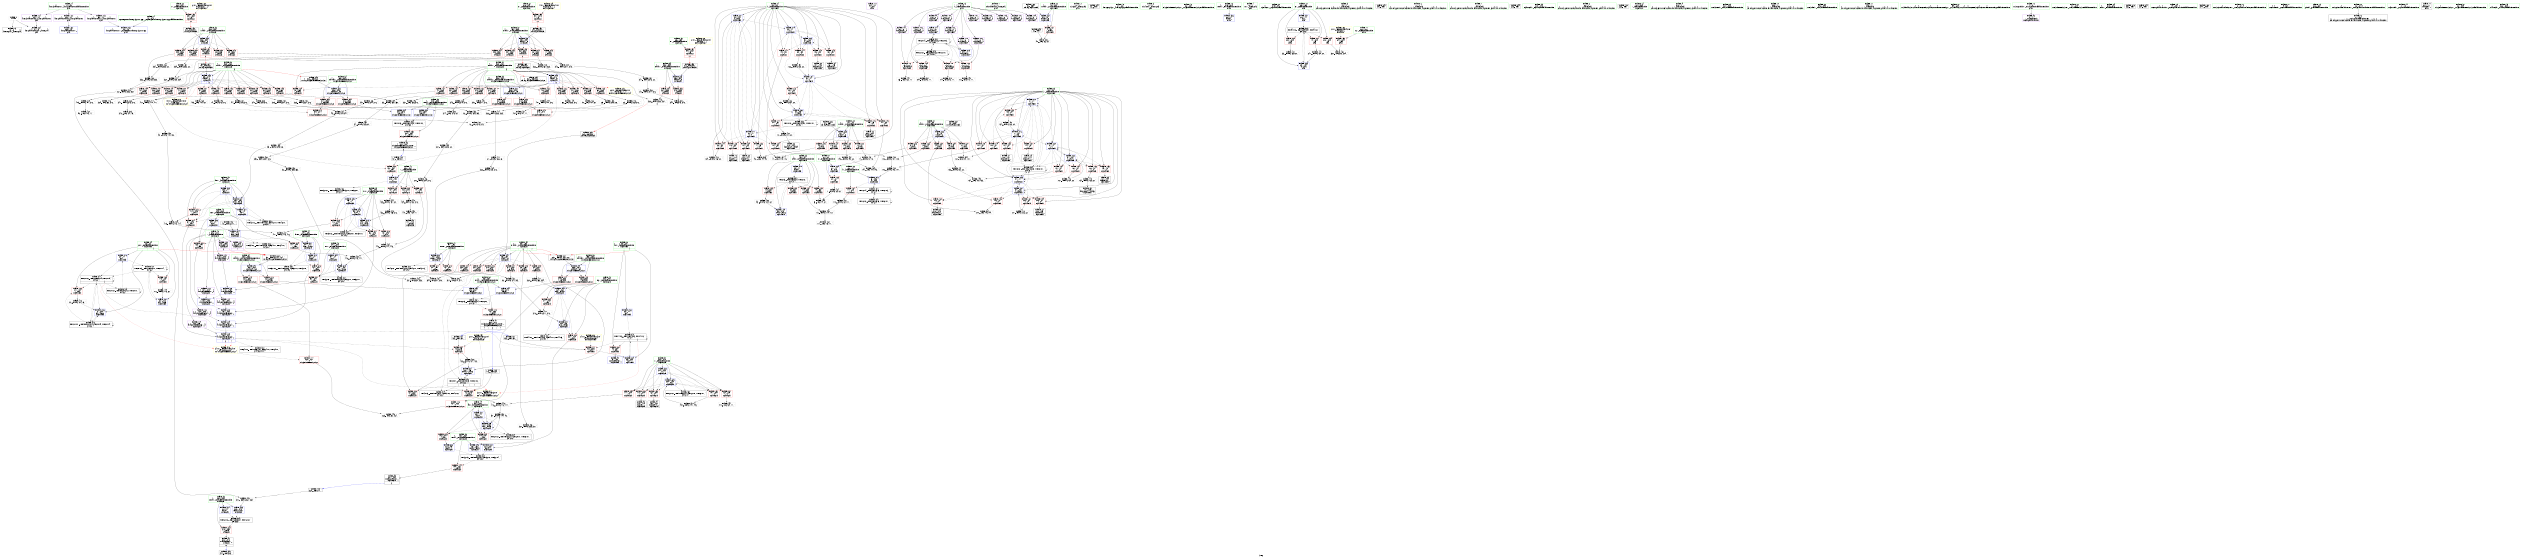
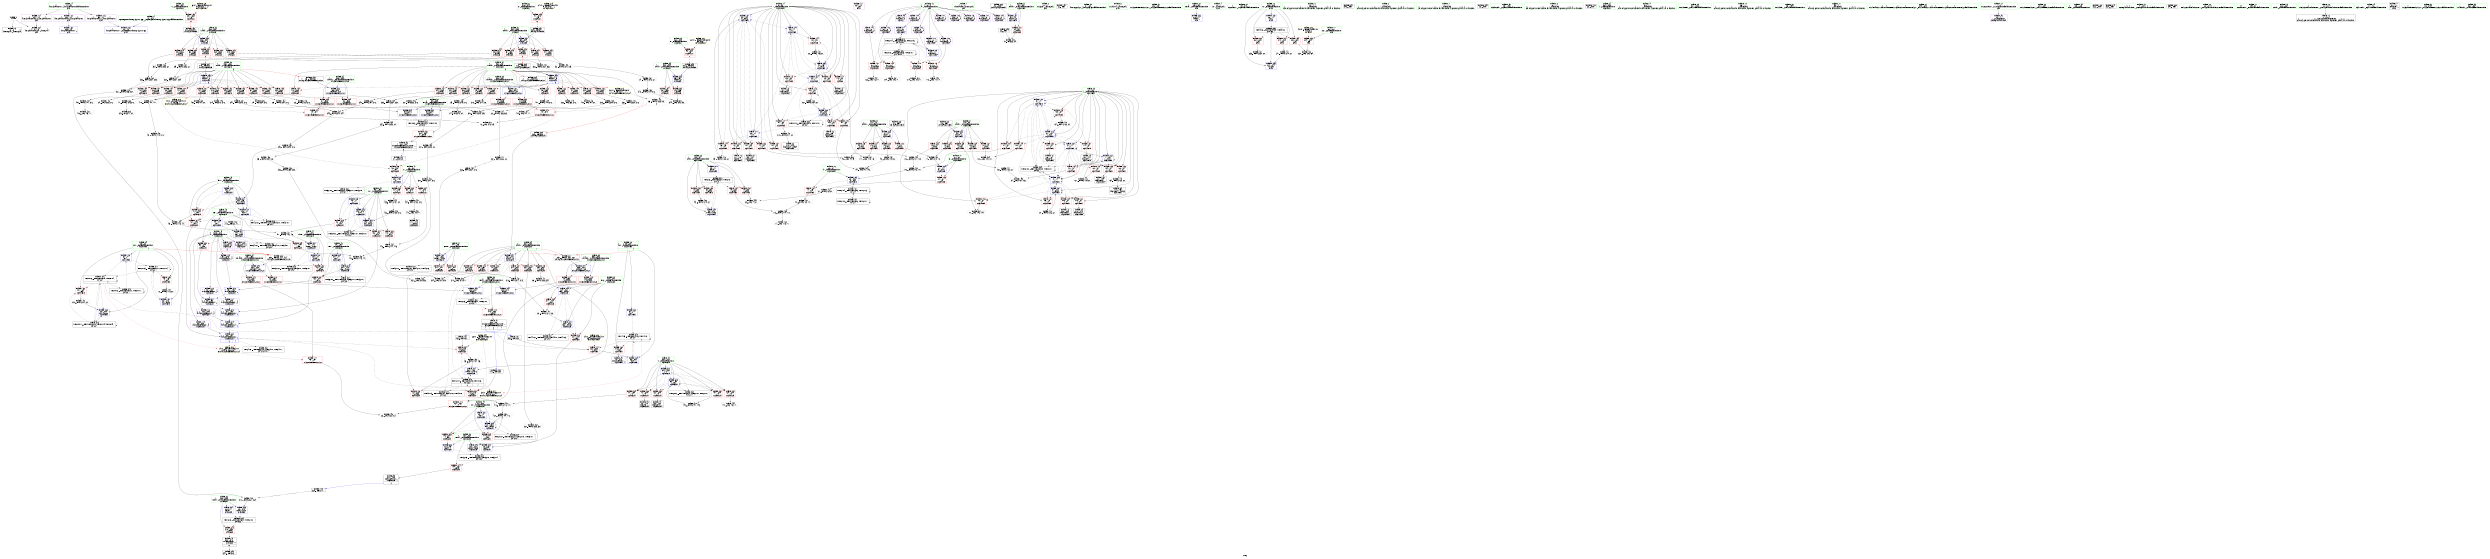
(933, 20) -> (901, 20)
(802, 71) -> (818, 58)
